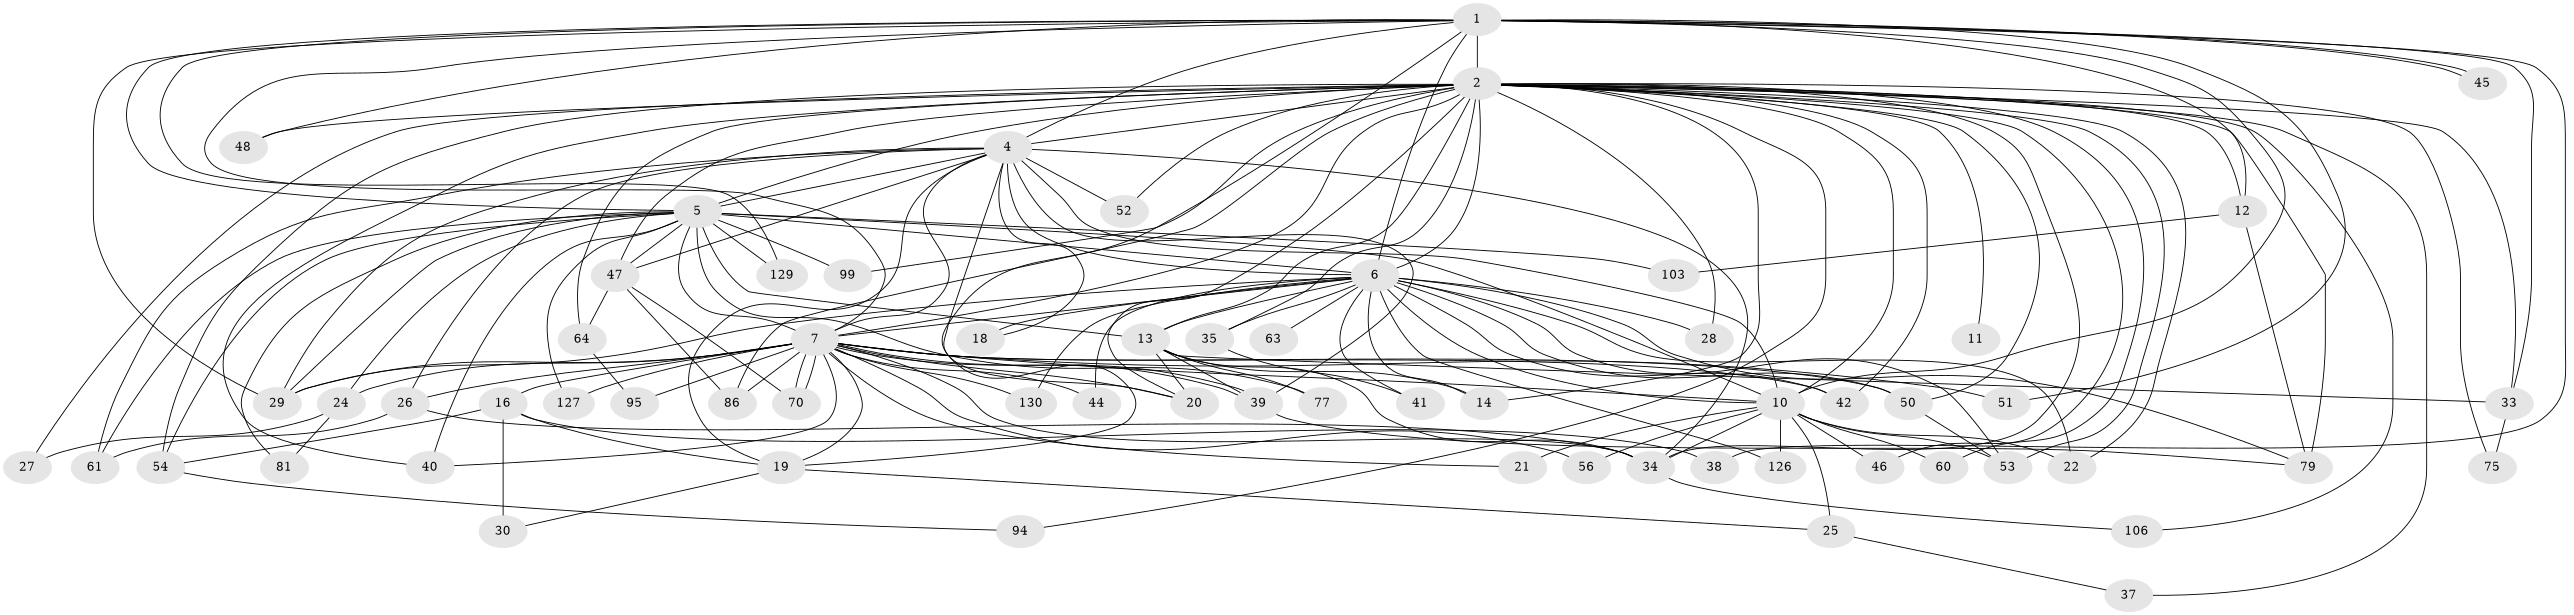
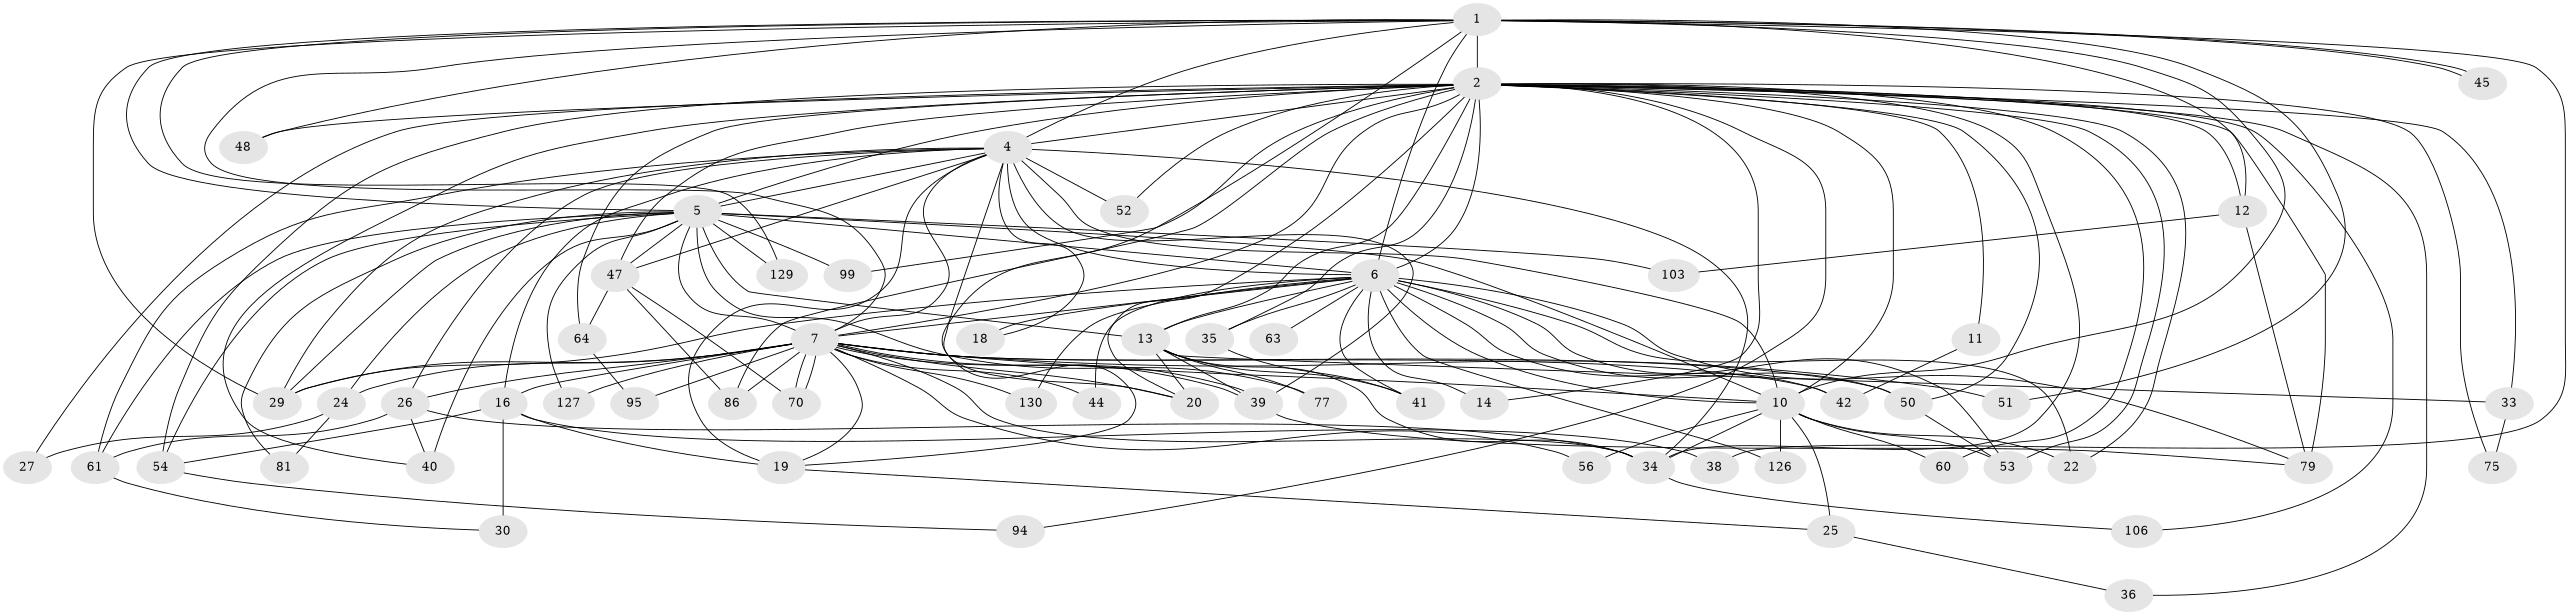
(2173, 37) -> none
(1839, 119) -> (1910, 372)
none -> (705, 184)
(1709, 340) -> none
(1346, 372) -> (1282, 372)
(689, 449) -> (418, 436)
(1523, 468) -> none
(1880, 468) -> none
(642, 500) -> (295, 515)
(2129, 596) -> (2129, 596)
